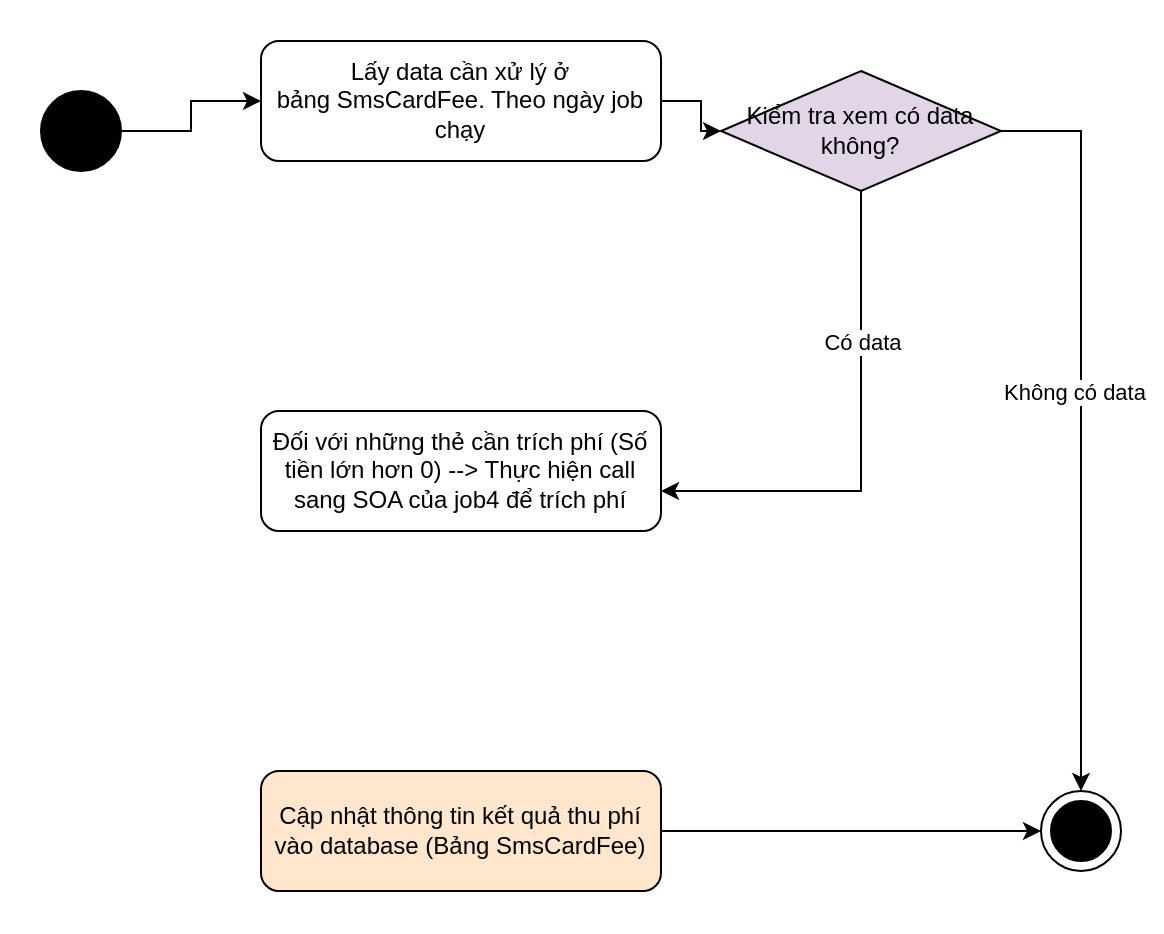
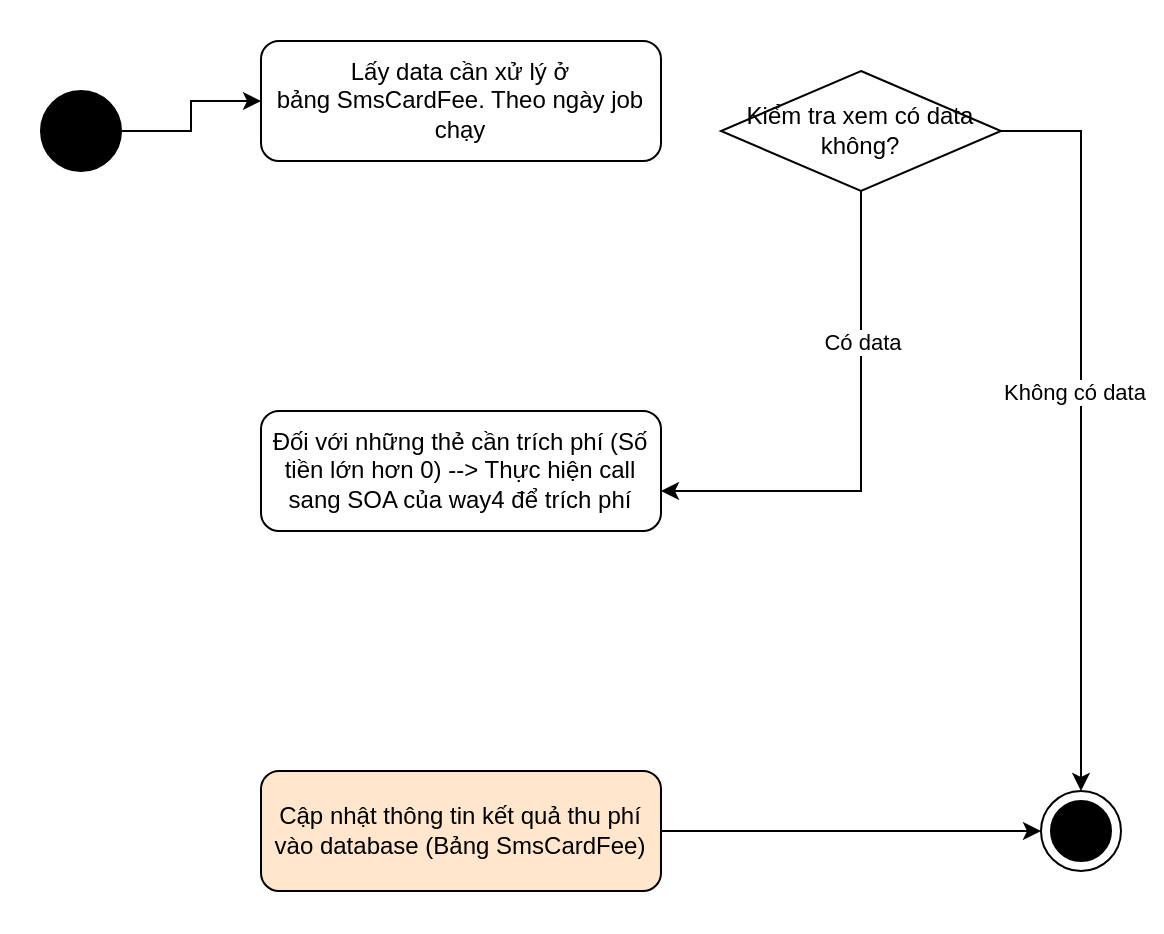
(699, 101) -> none
(861, 131) -> (861, 131)
(461, 471) -> (461, 471)
